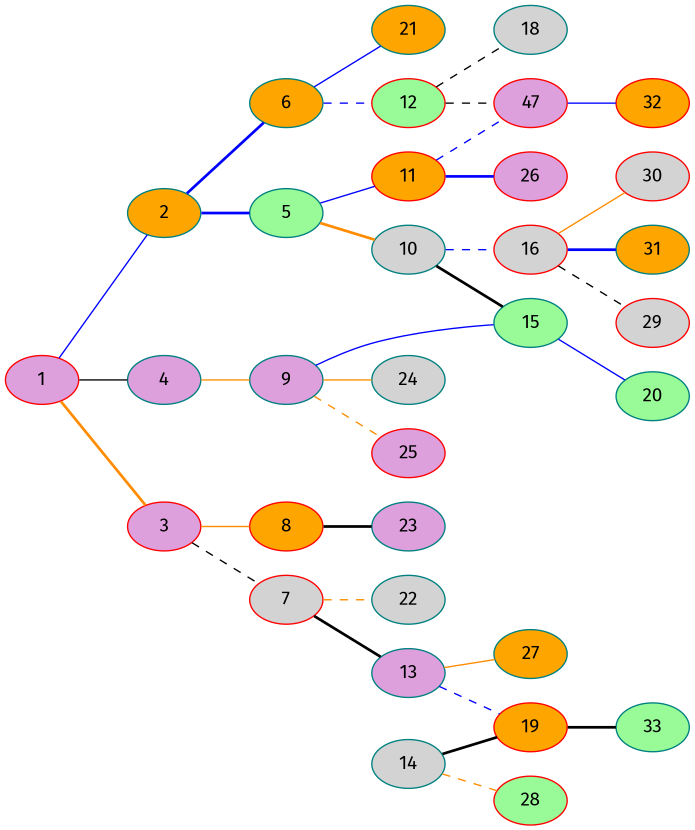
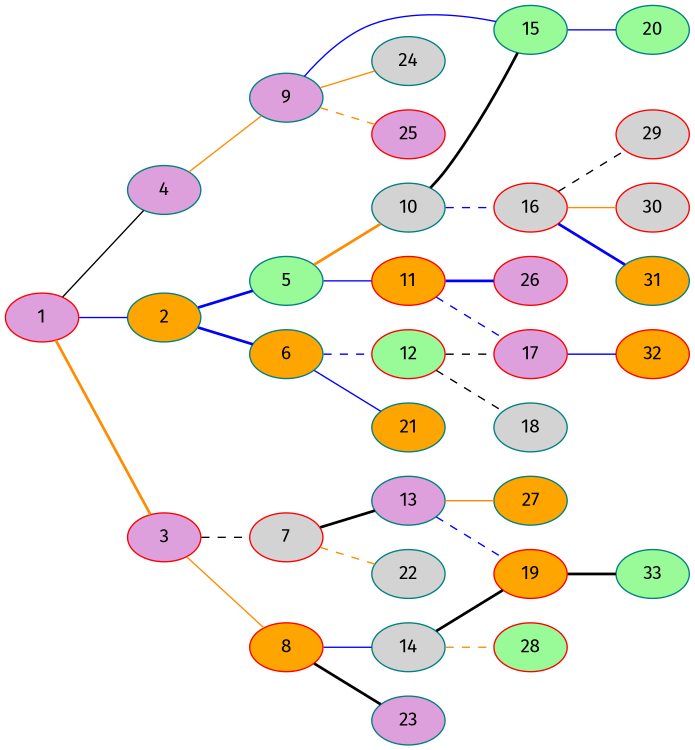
(531, 103) -> (531, 354)
none -> (348, 647)
